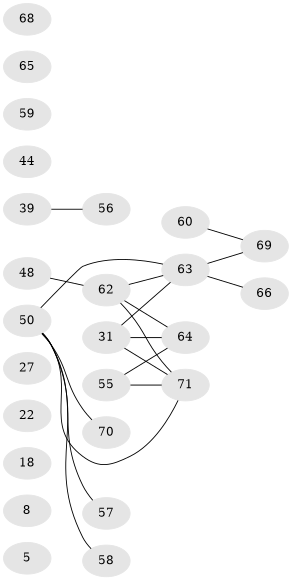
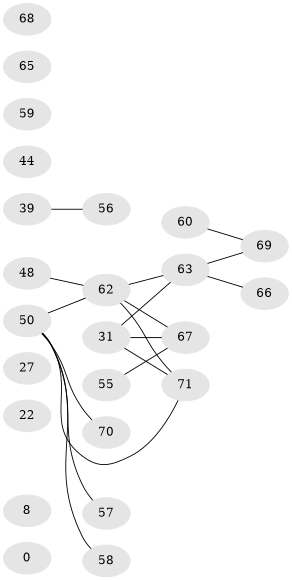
(93, 263) -> (67, 305)
(186, 338) -> (186, 338)
(146, 385) -> none
(27, 463) -> none
(27, 558) -> (27, 558)
